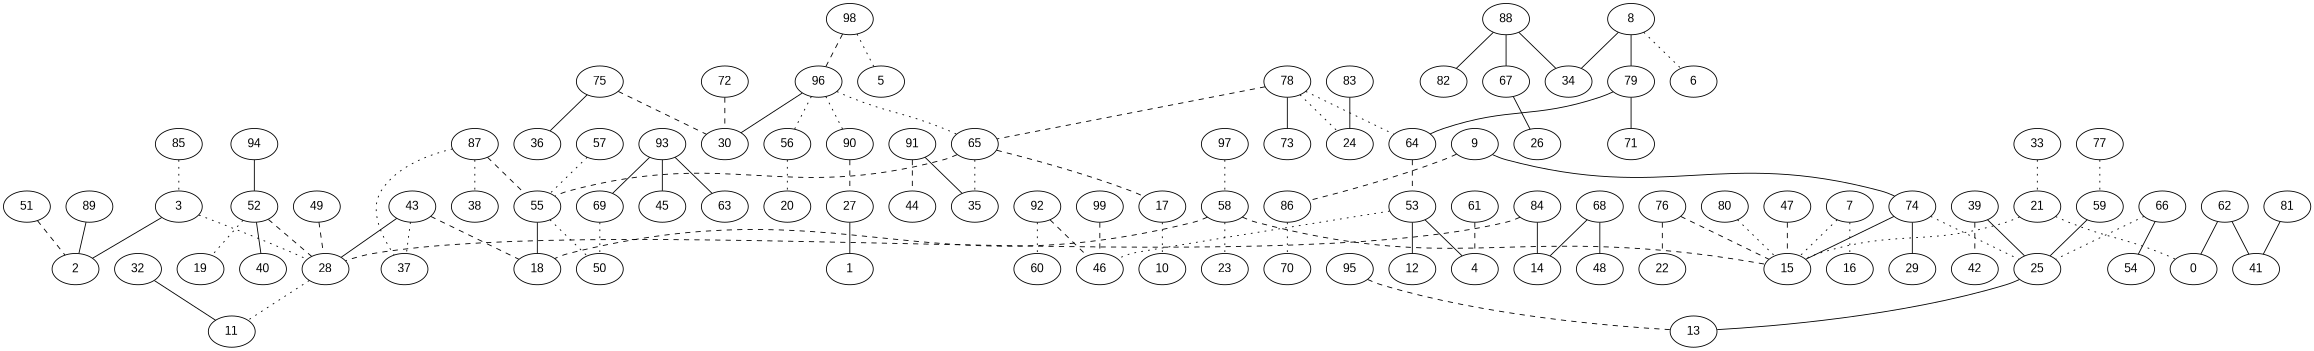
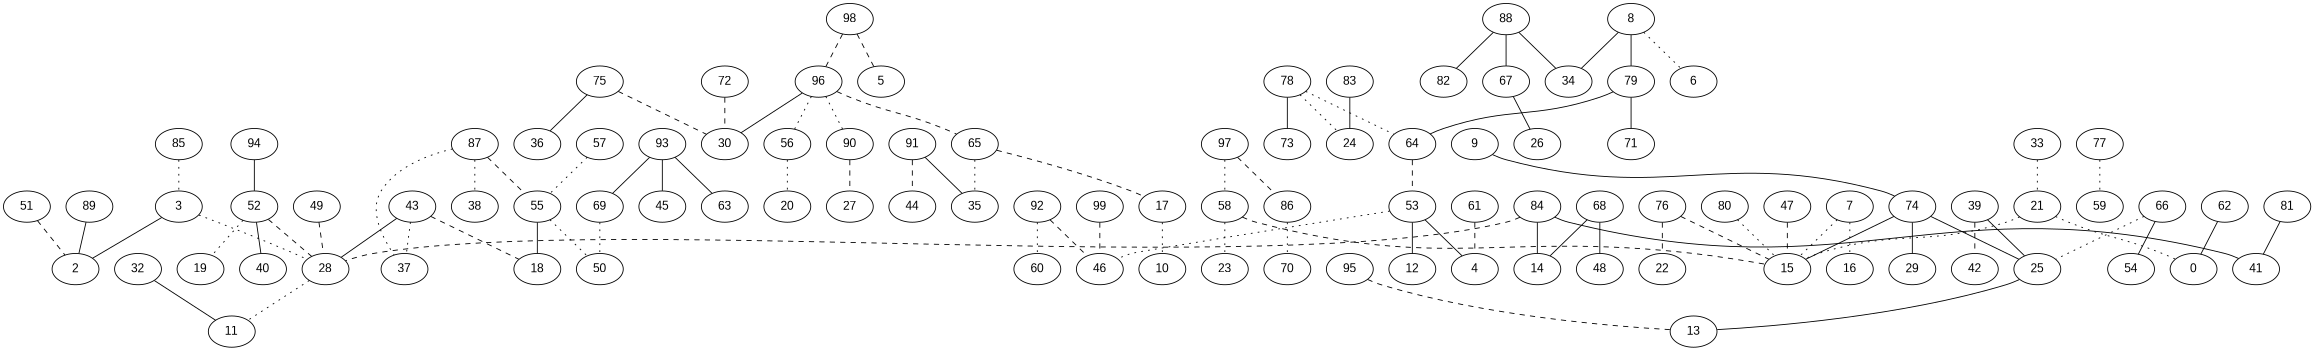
(865, 50) -> (865, 50)
(897, 113) -> (897, 113)
(1131, 113) -> none
(756, 175) -> none
(1384, 180) -> (1256, 175)
(881, 238) -> none
(2069, 238) -> none
(2240, 238) -> (1793, 246)
(1981, 241) -> (1981, 241)
(850, 269) -> none
